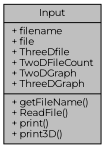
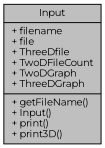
(40, 113) -> (32, 113)
